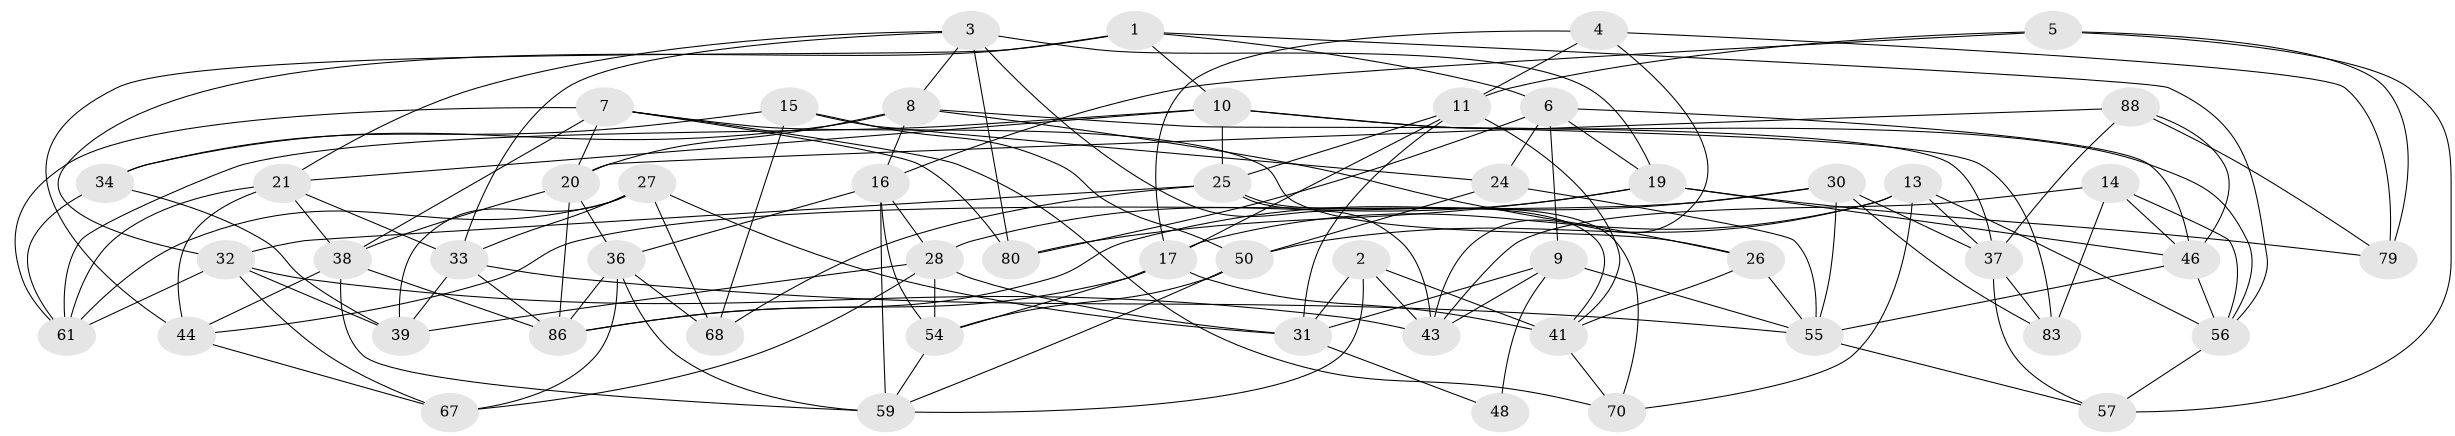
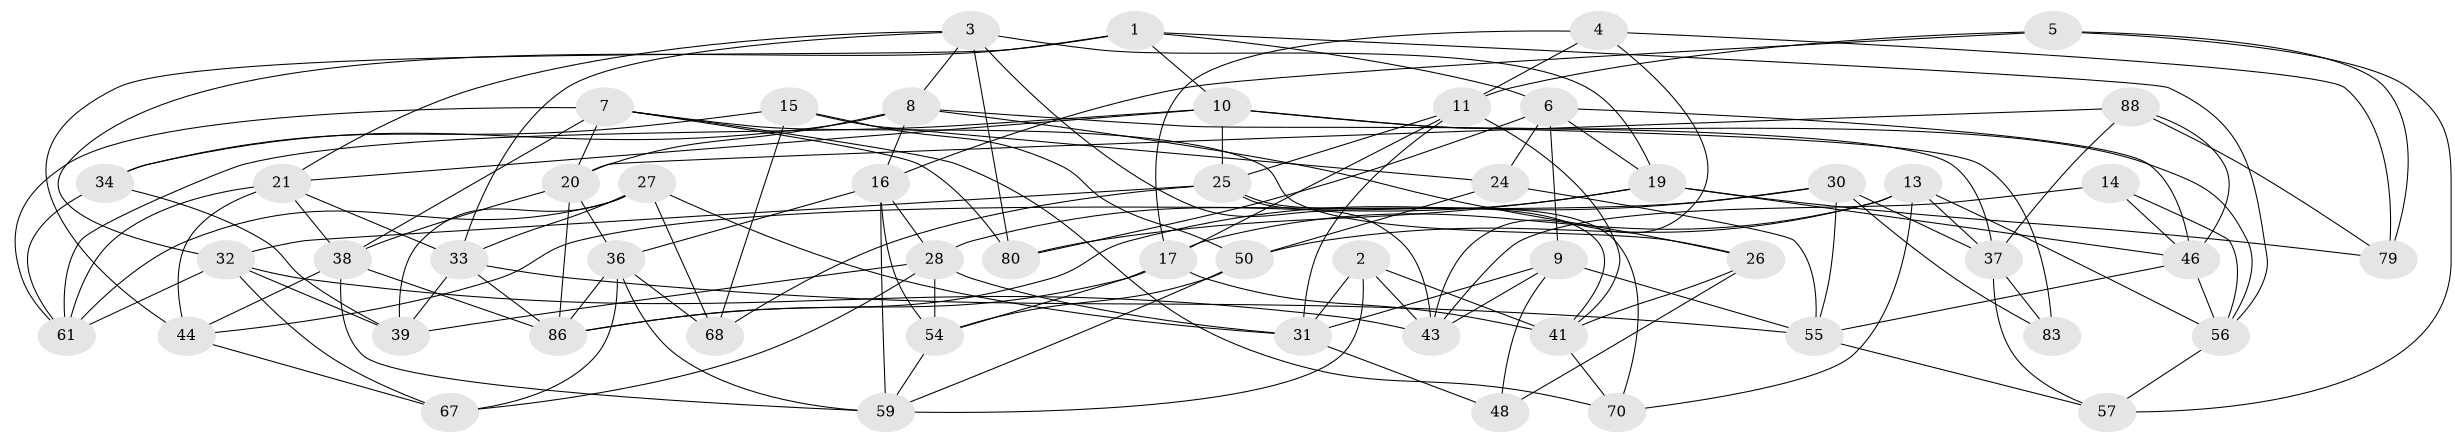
(2083, 257) -> none
(1785, 298) -> (1629, 337)
